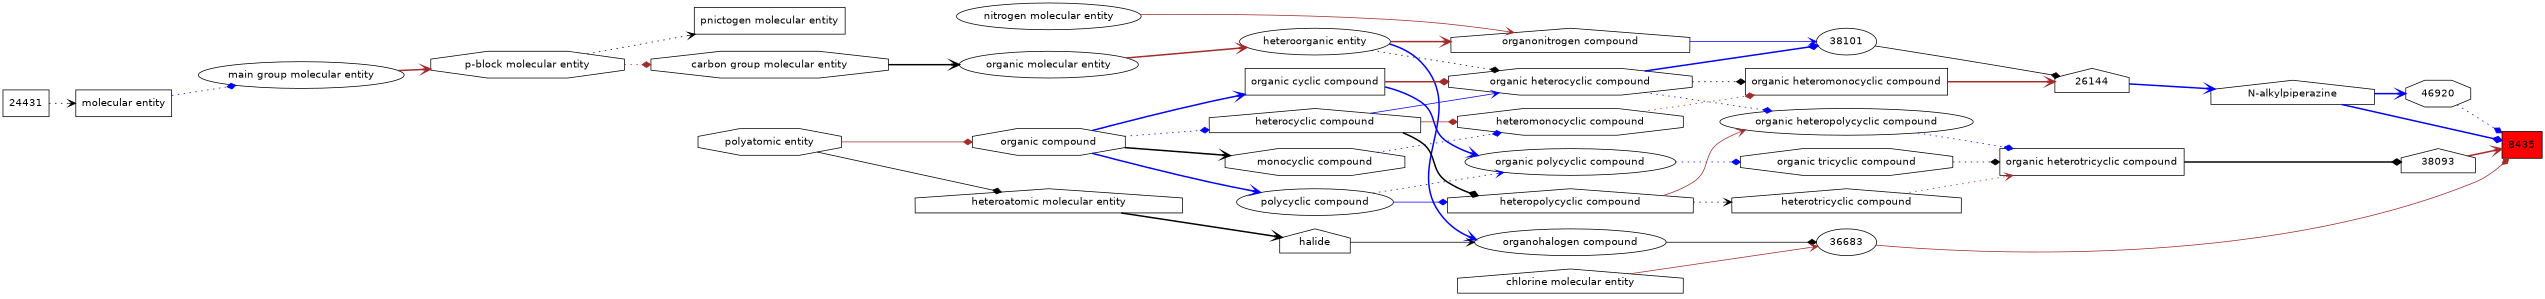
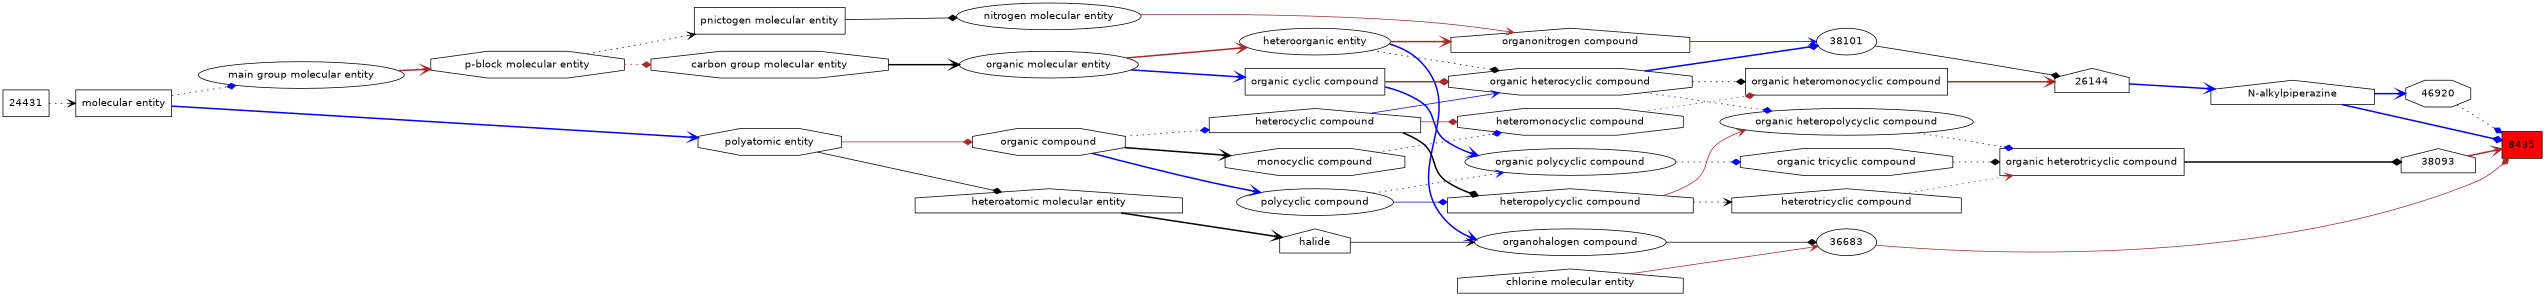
none -> (897, 19)
(1165, 112) -> (1184, 73)
none -> (431, 122)
